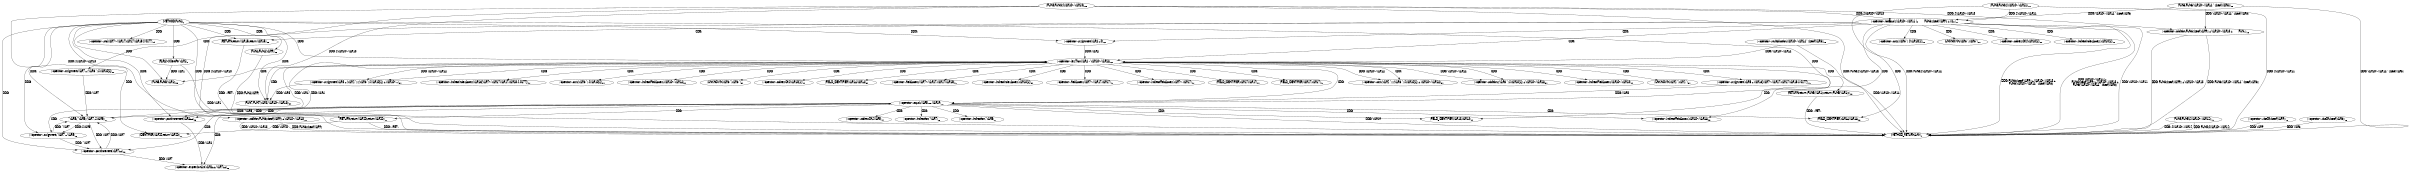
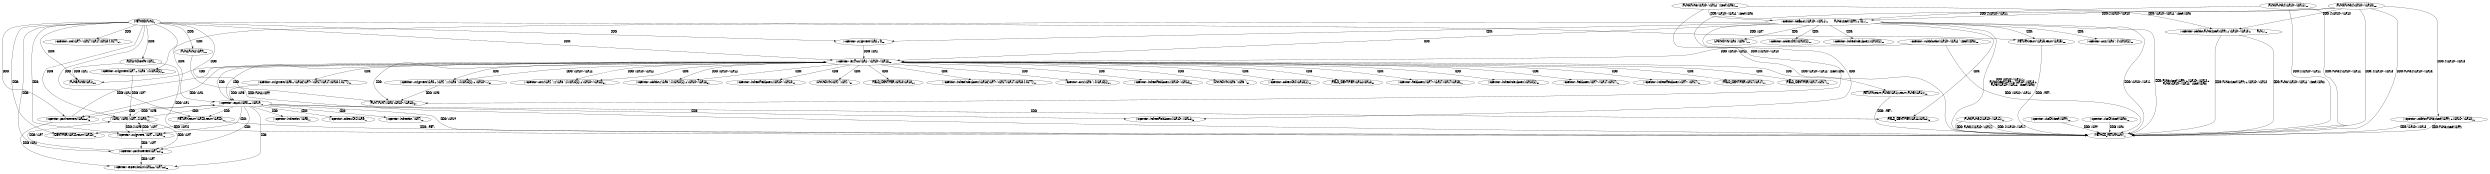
(228, 32) -> (1757, 32)
(1185, 114) -> (506, 64)
